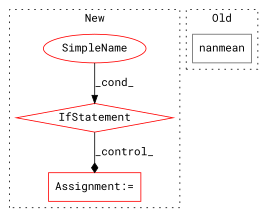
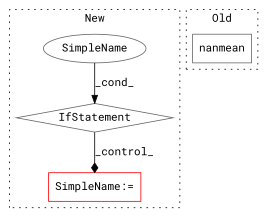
(95, 49) -> (95, 49)
(95, 118) -> (95, 118)
(95, 187) -> (95, 187)
